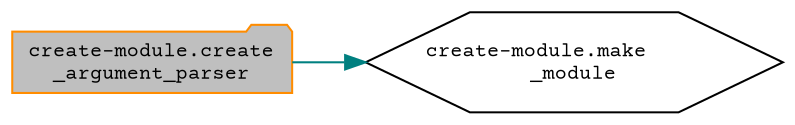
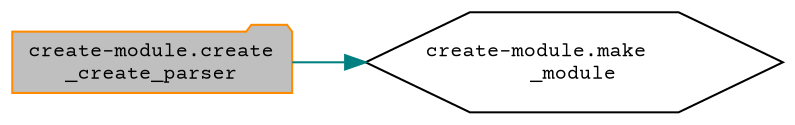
(152, 62) -> (152, 62)
